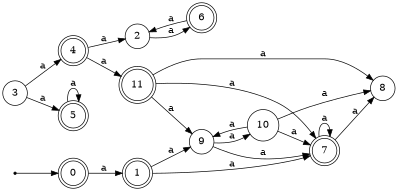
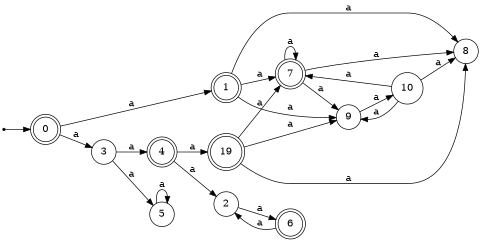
none -> (331, 13)
(137, 85) -> (226, 152)
(73, 116) -> (162, 214)
none -> (73, 140)
(257, 159) -> (318, 94)
